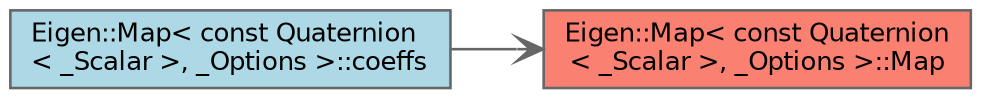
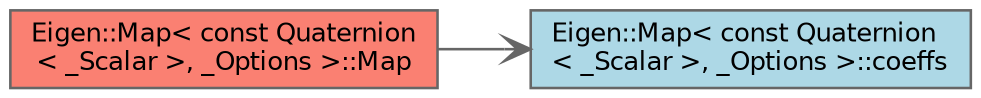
(484, 49) -> (471, 49)
